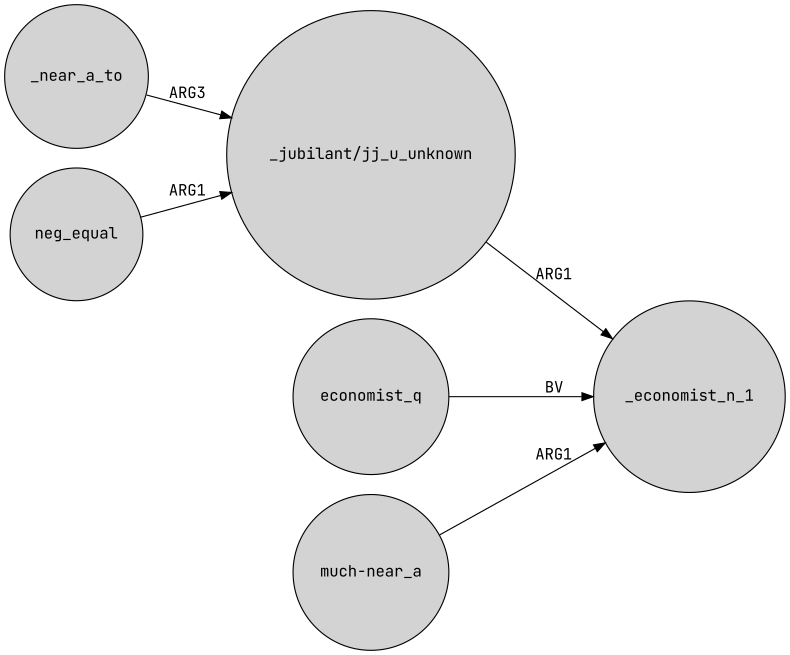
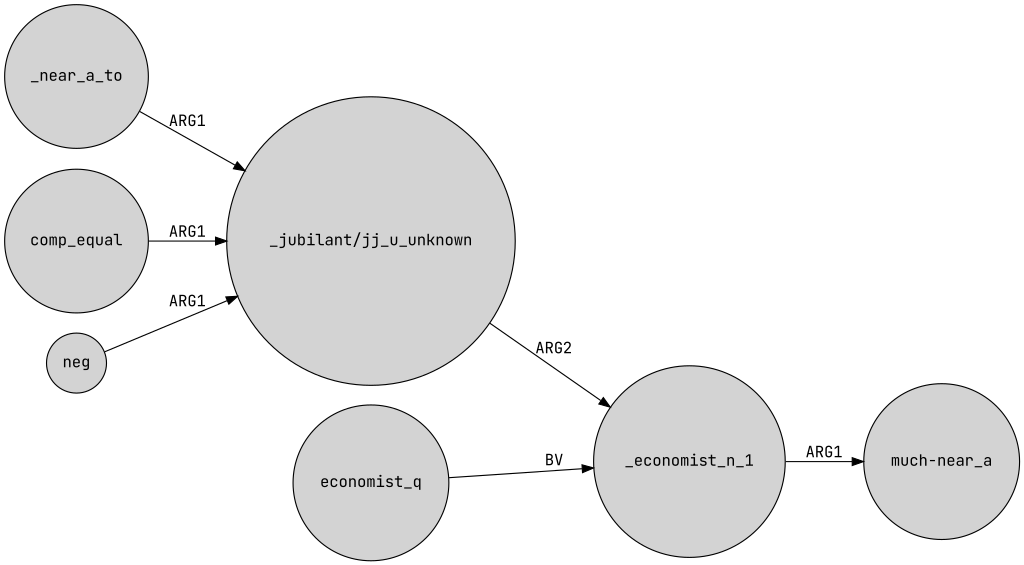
(188, 94) -> (188, 122)
(77, 234) -> (77, 241)
(554, 275) -> (554, 349)
none -> (77, 363)
(517, 492) -> (819, 462)
